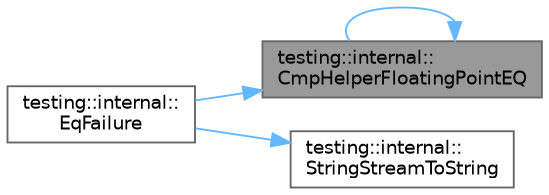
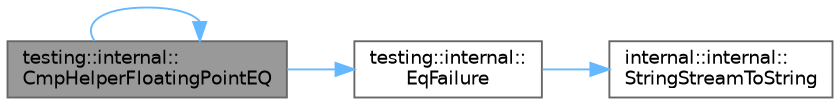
(220, 97) -> (311, 69)
(402, 159) -> (721, 69)
